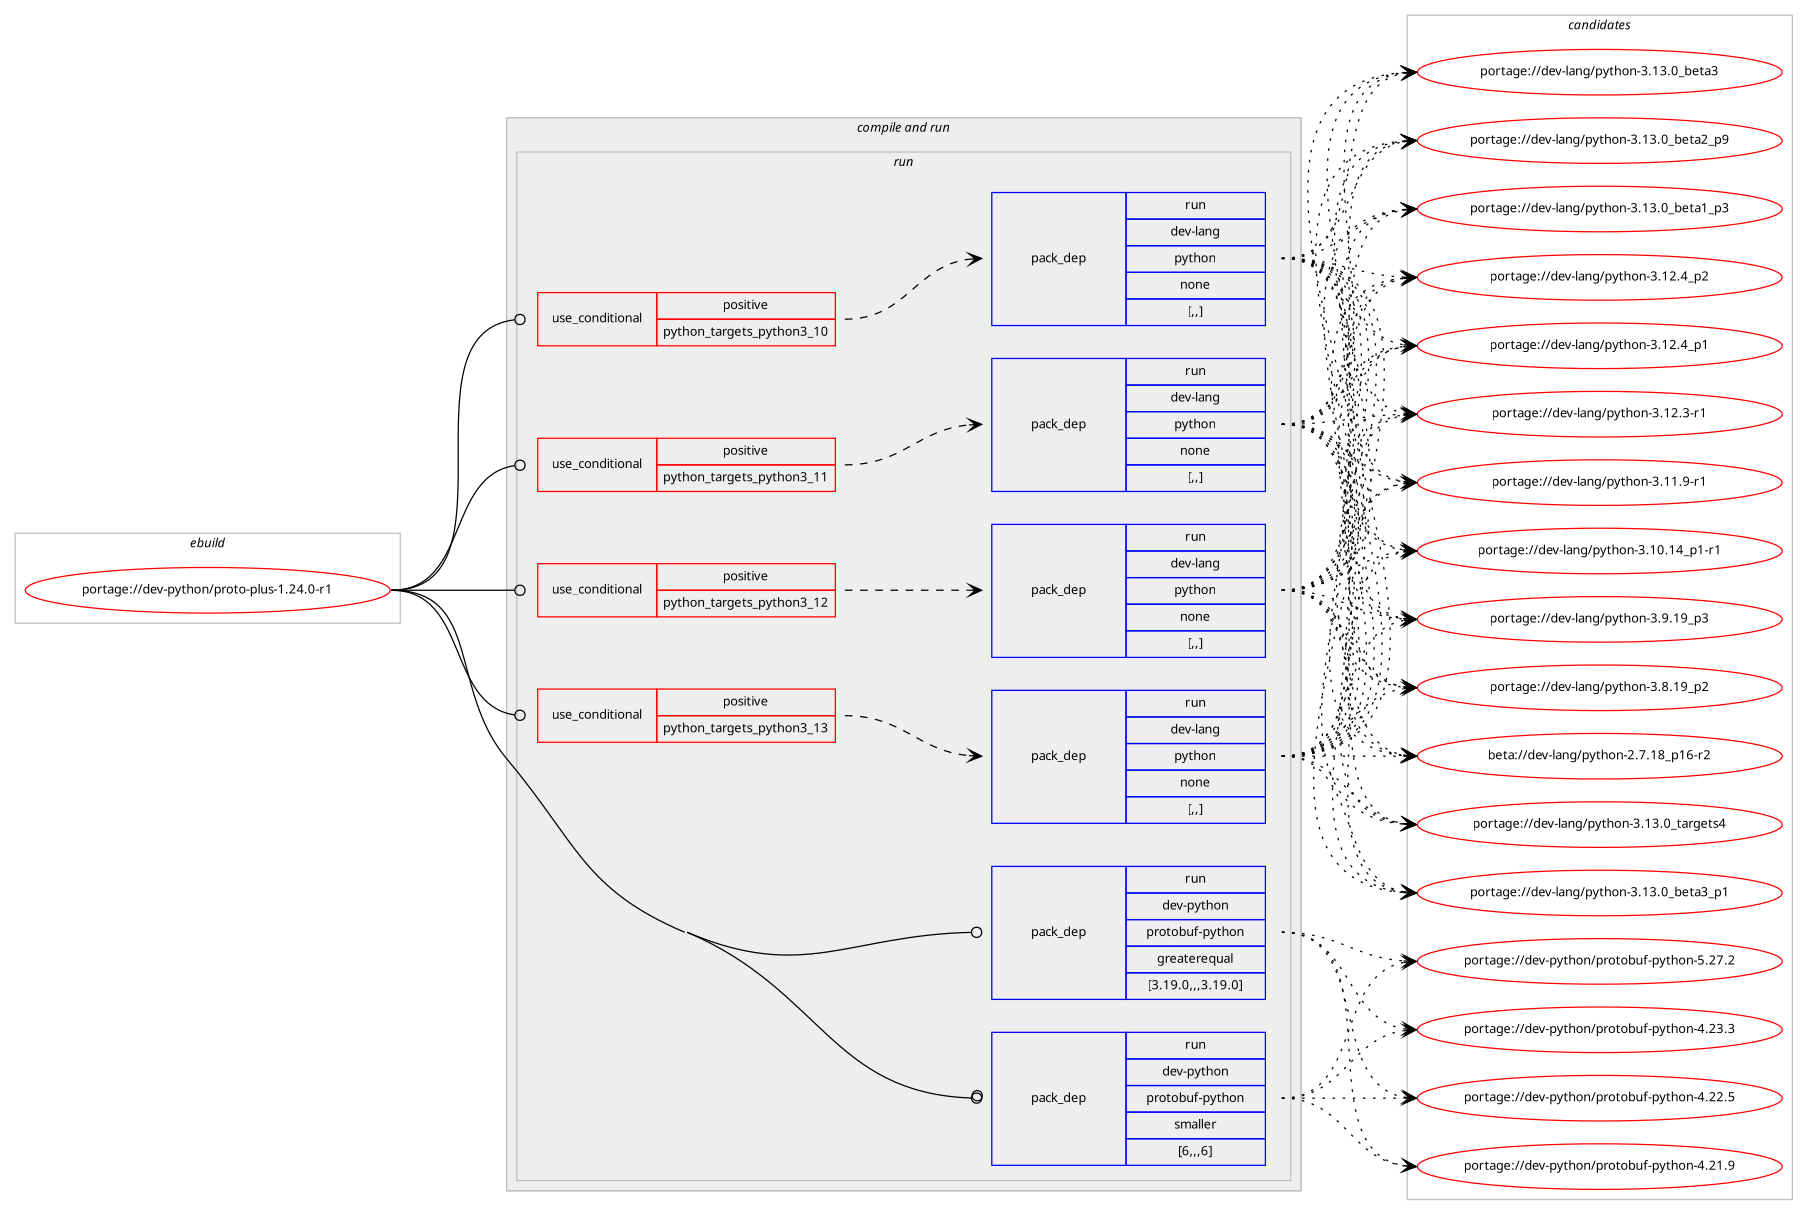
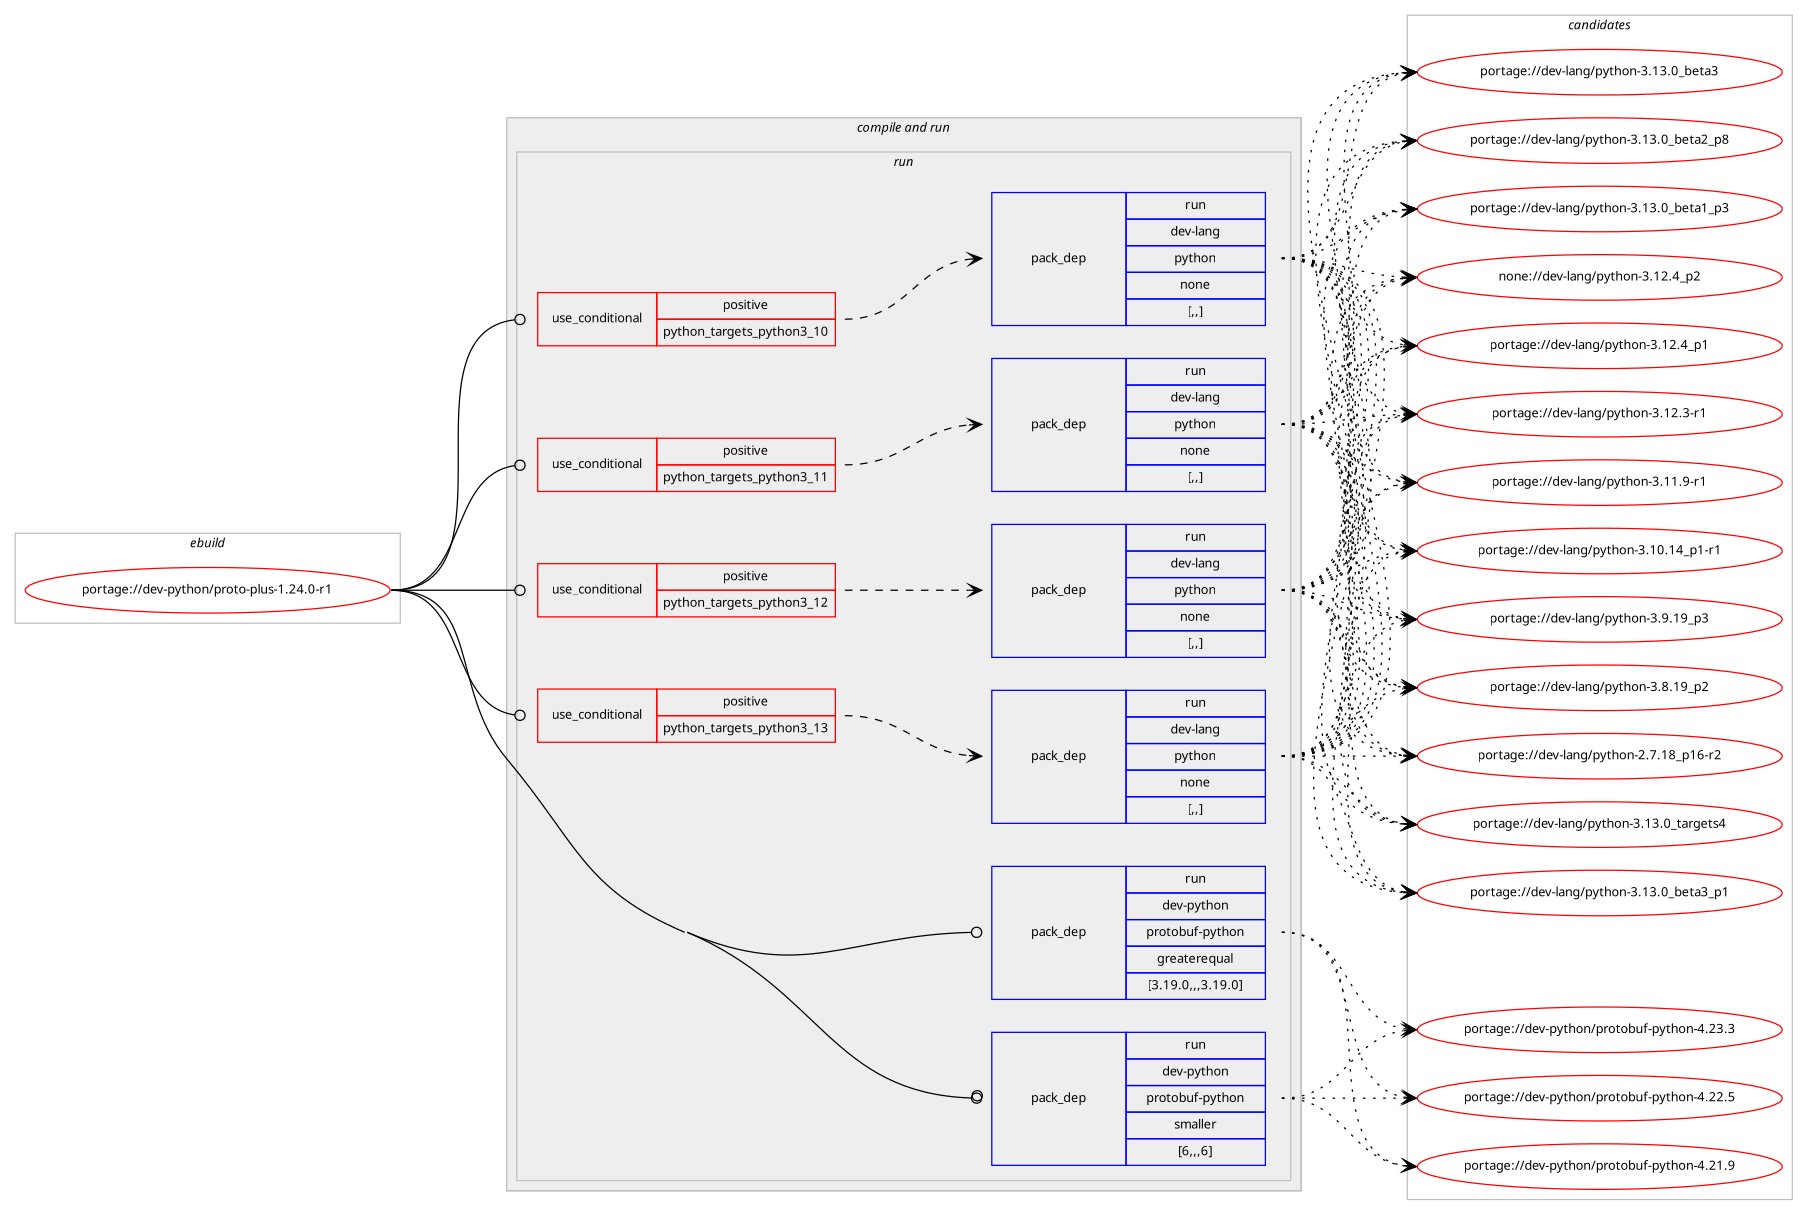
(1600, 141) -> (1600, 141)
(1600, 277) -> (1600, 277)
(1600, 756) -> (1600, 756)
(1600, 961) -> none
